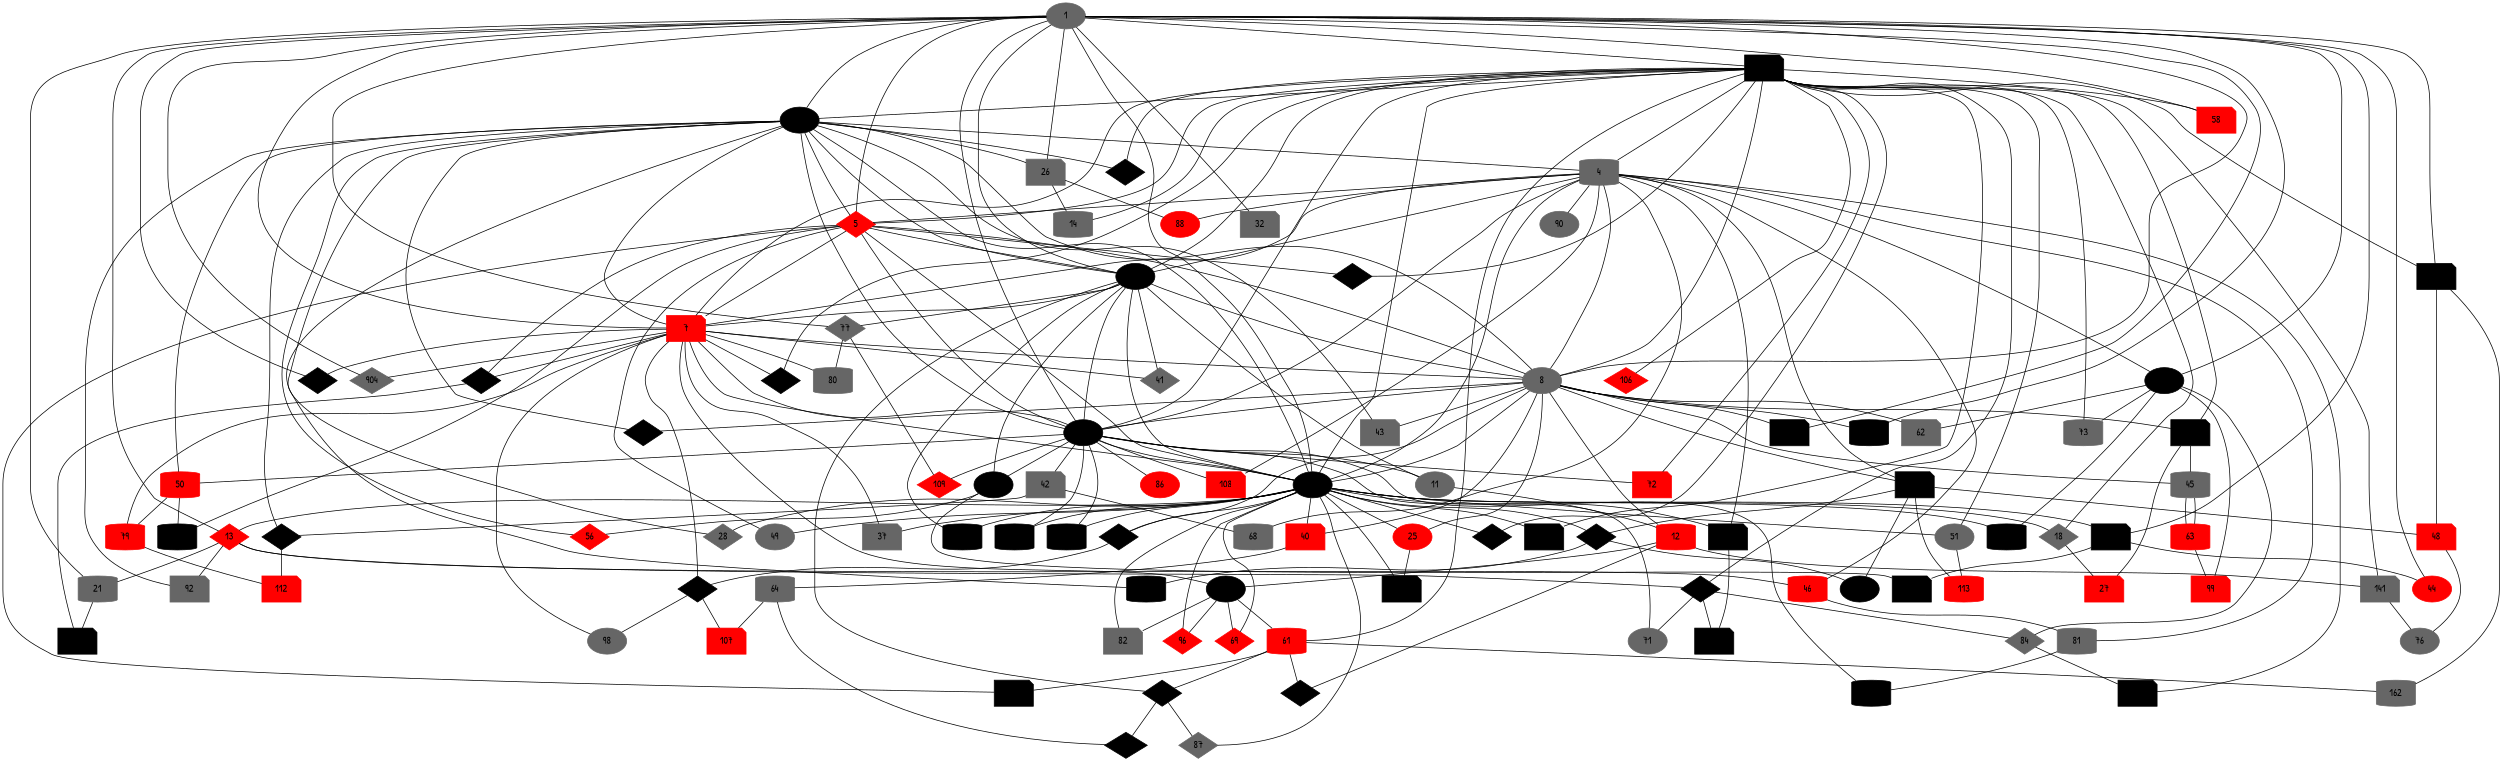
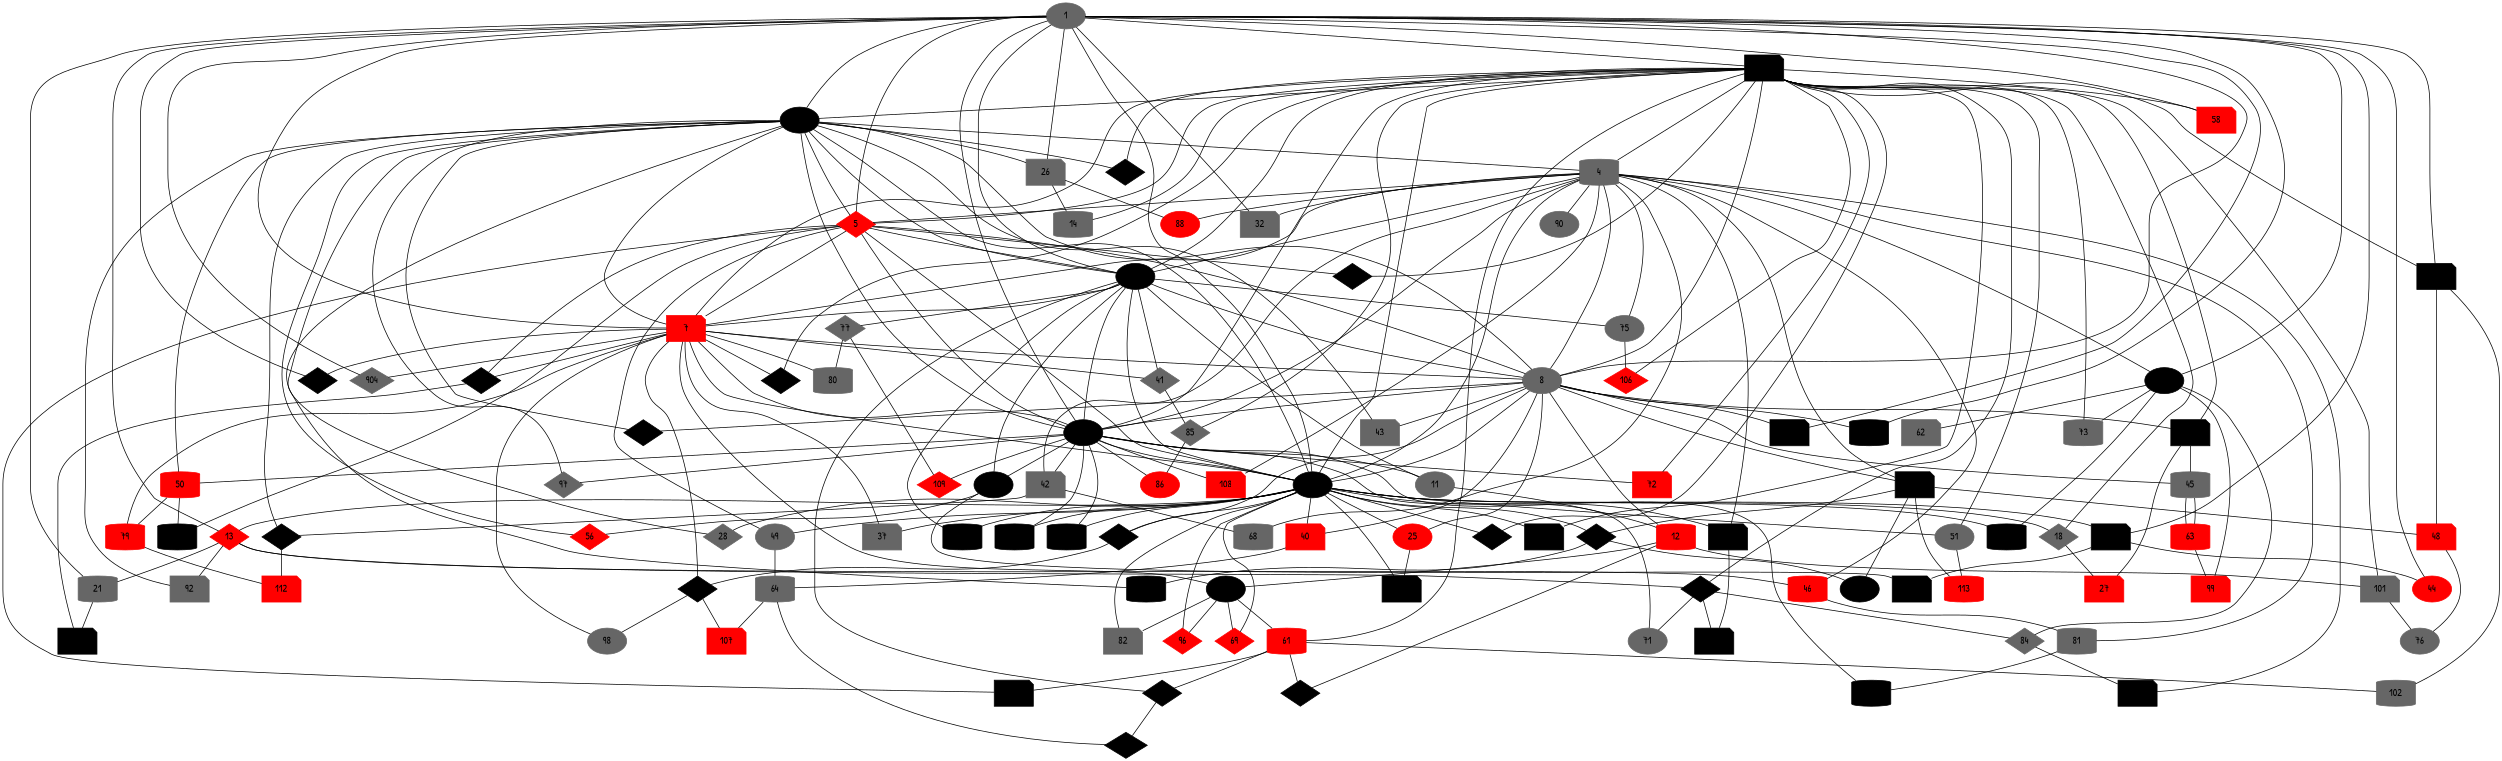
(390, 84) -> none
none -> (1428, 186)
none -> (1282, 300)
none -> (1625, 329)
(1731, 401) -> none
none -> (1190, 433)
none -> (564, 485)
none -> (775, 563)
(2380, 589) -> (2380, 589)
(2396, 693) -> (2396, 693)
(1198, 745) -> none
